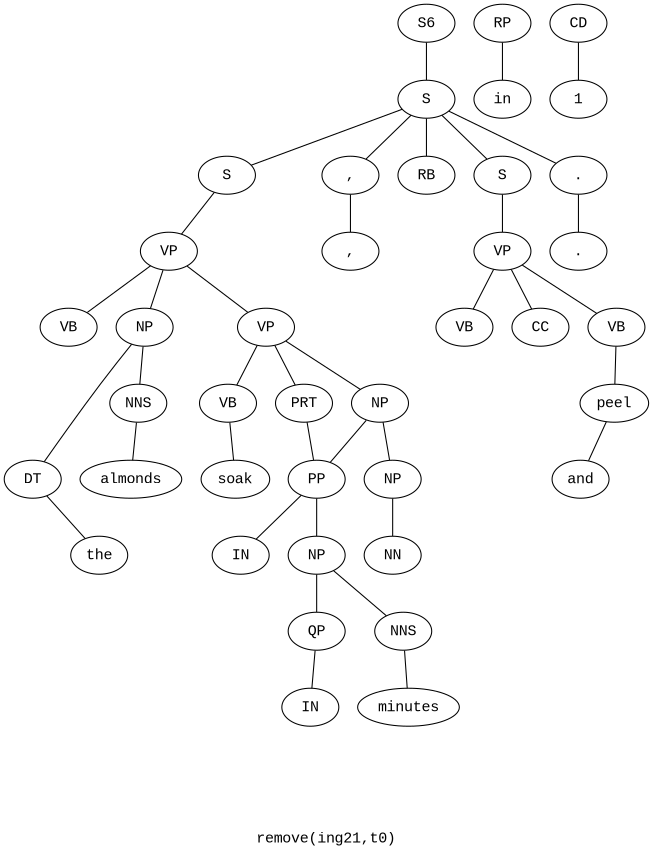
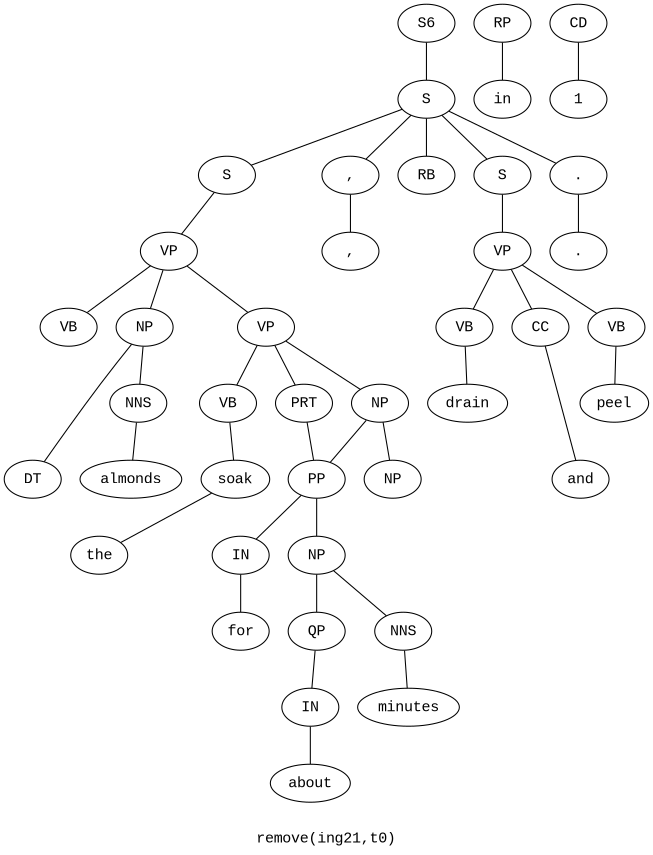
none -> (468, 403)
(597, 441) -> (561, 403)
(66, 517) -> (166, 518)
(393, 555) -> none
none -> (241, 631)
none -> (310, 783)
